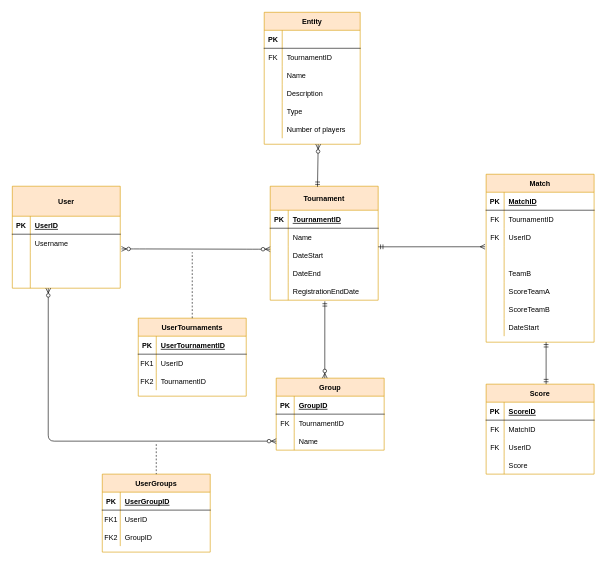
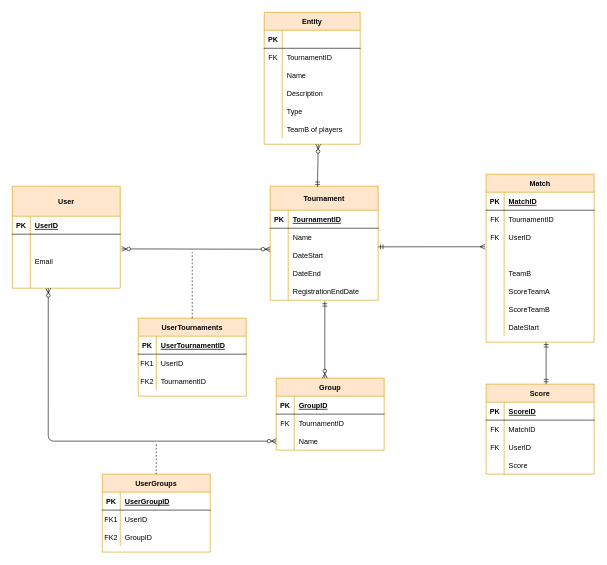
(318, 130) -> (316, 130)
(75, 243) -> none
none -> (75, 261)
